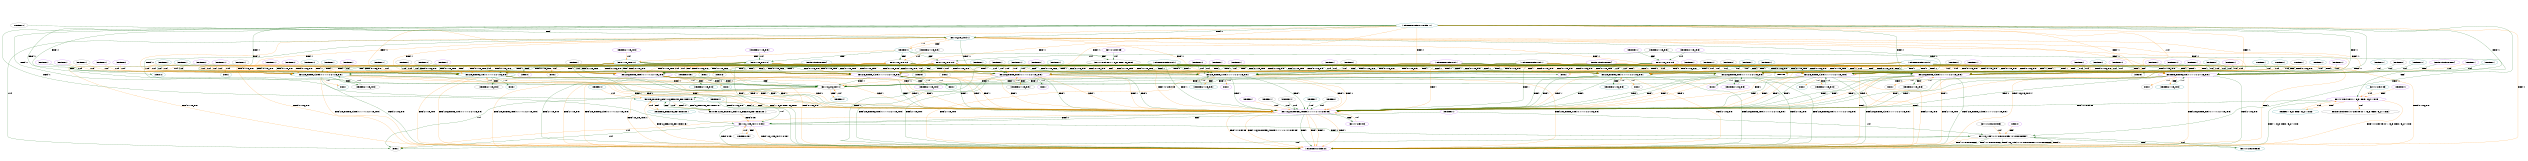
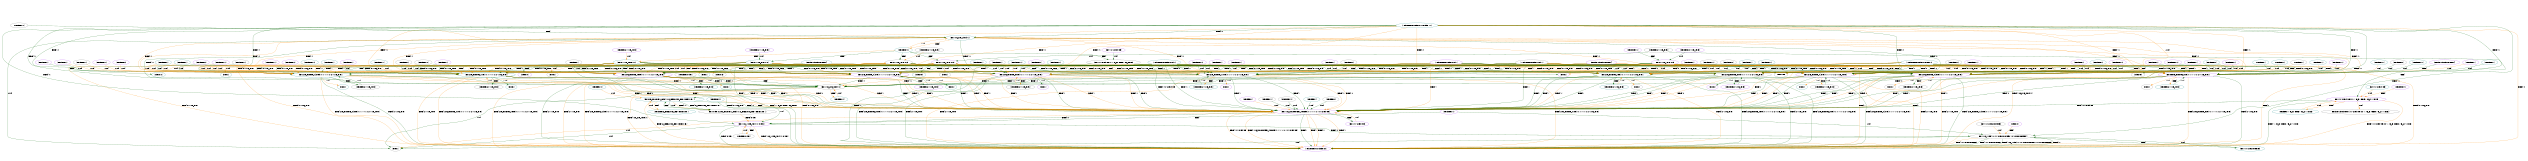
(483, 30) -> none
none -> (266, 43)
(1919, 62) -> (1919, 62)
(598, 65) -> none
(1193, 106) -> (1193, 106)
